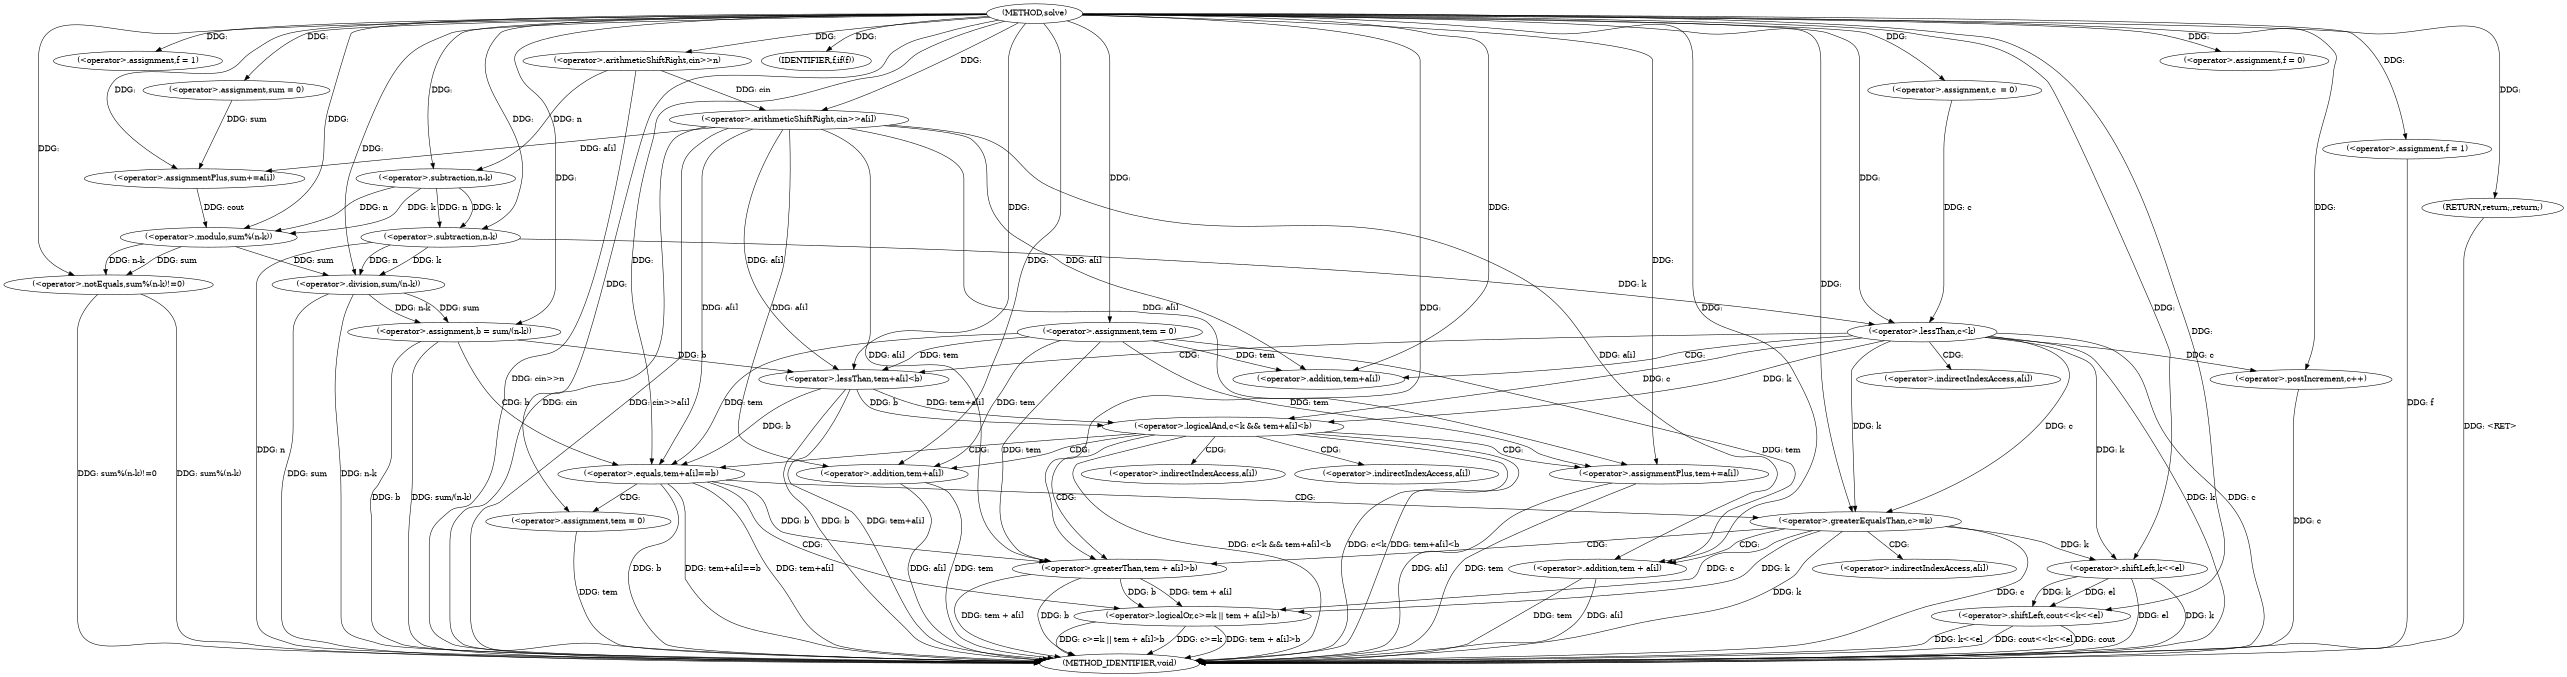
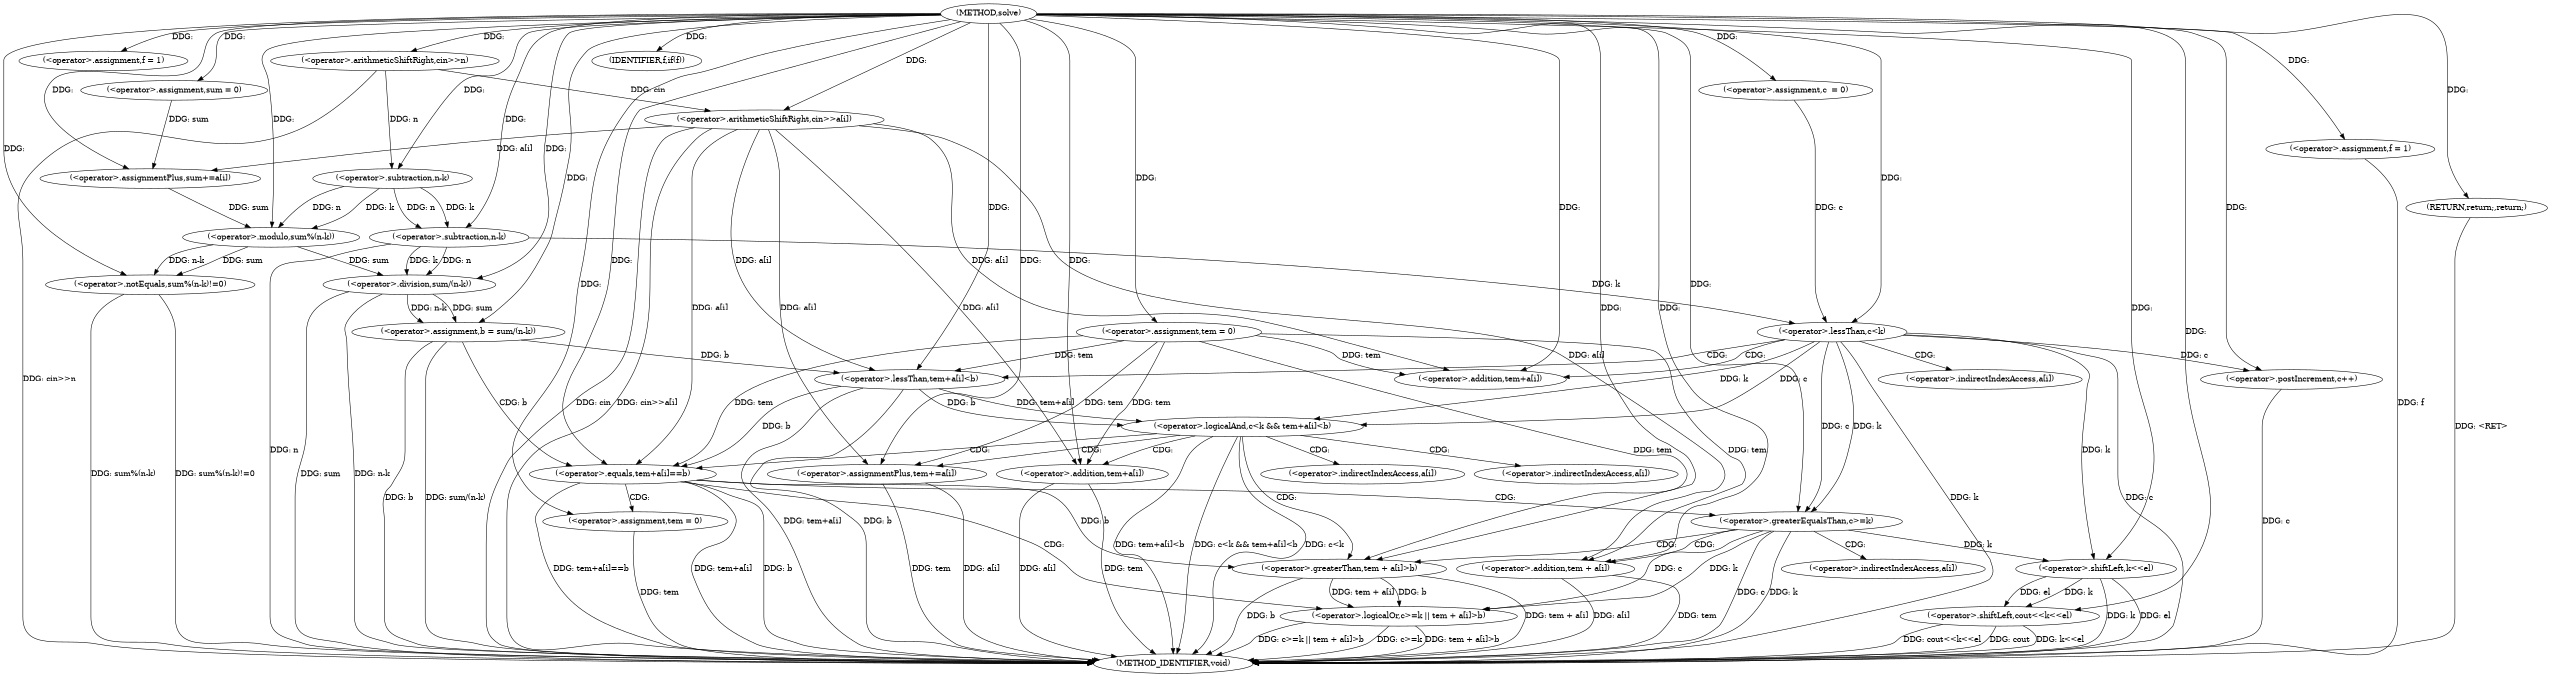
(2244, 61) -> none
(224, 208) -> (249, 208)
(915, 365) -> none
